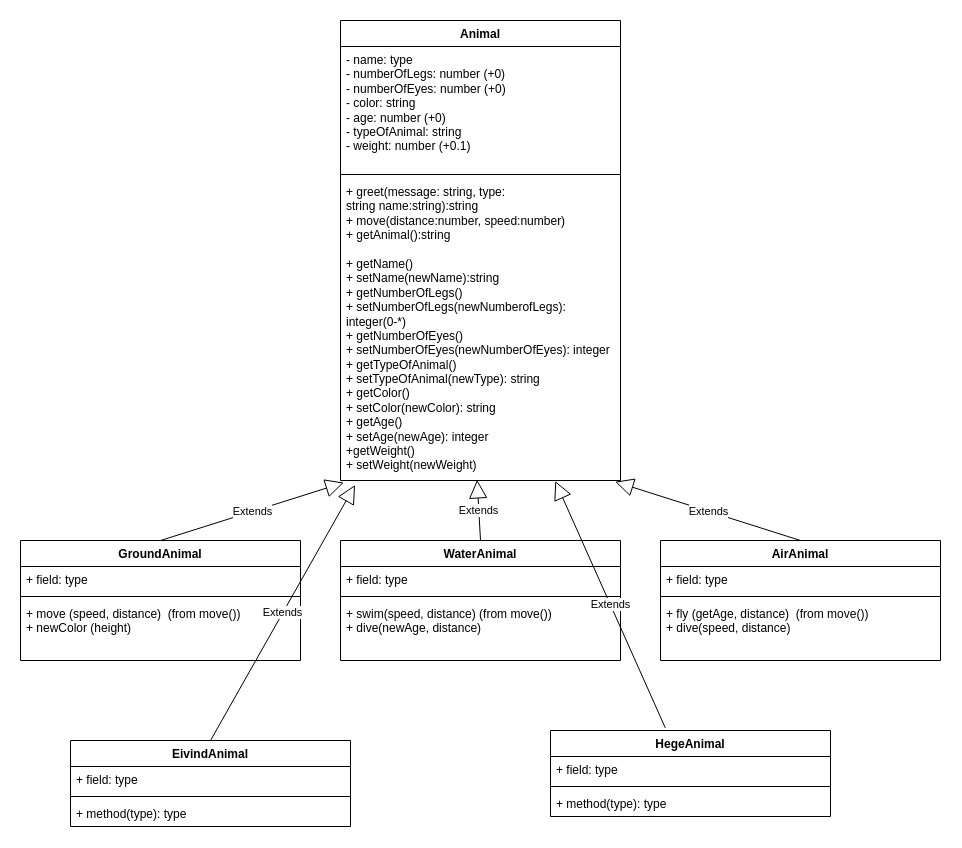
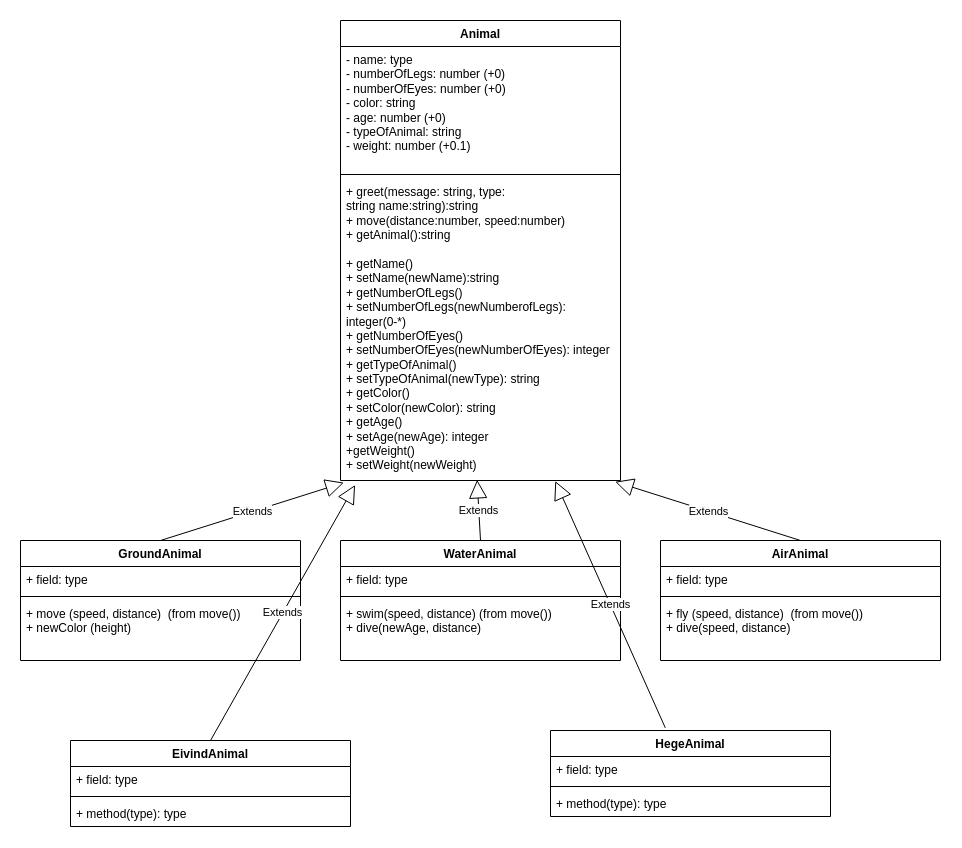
(787, 622) -> (783, 622)
